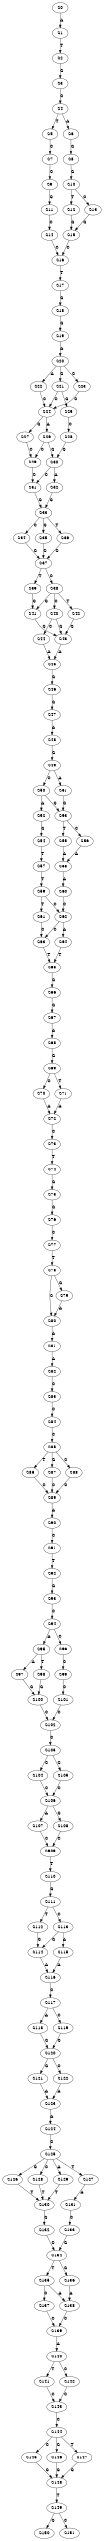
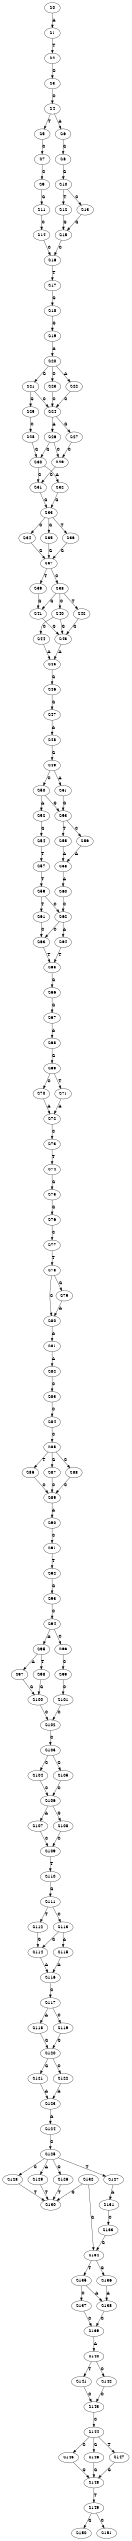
(50, 1851) -> (50, 1851)
(44, 2216) -> (71, 2191)
